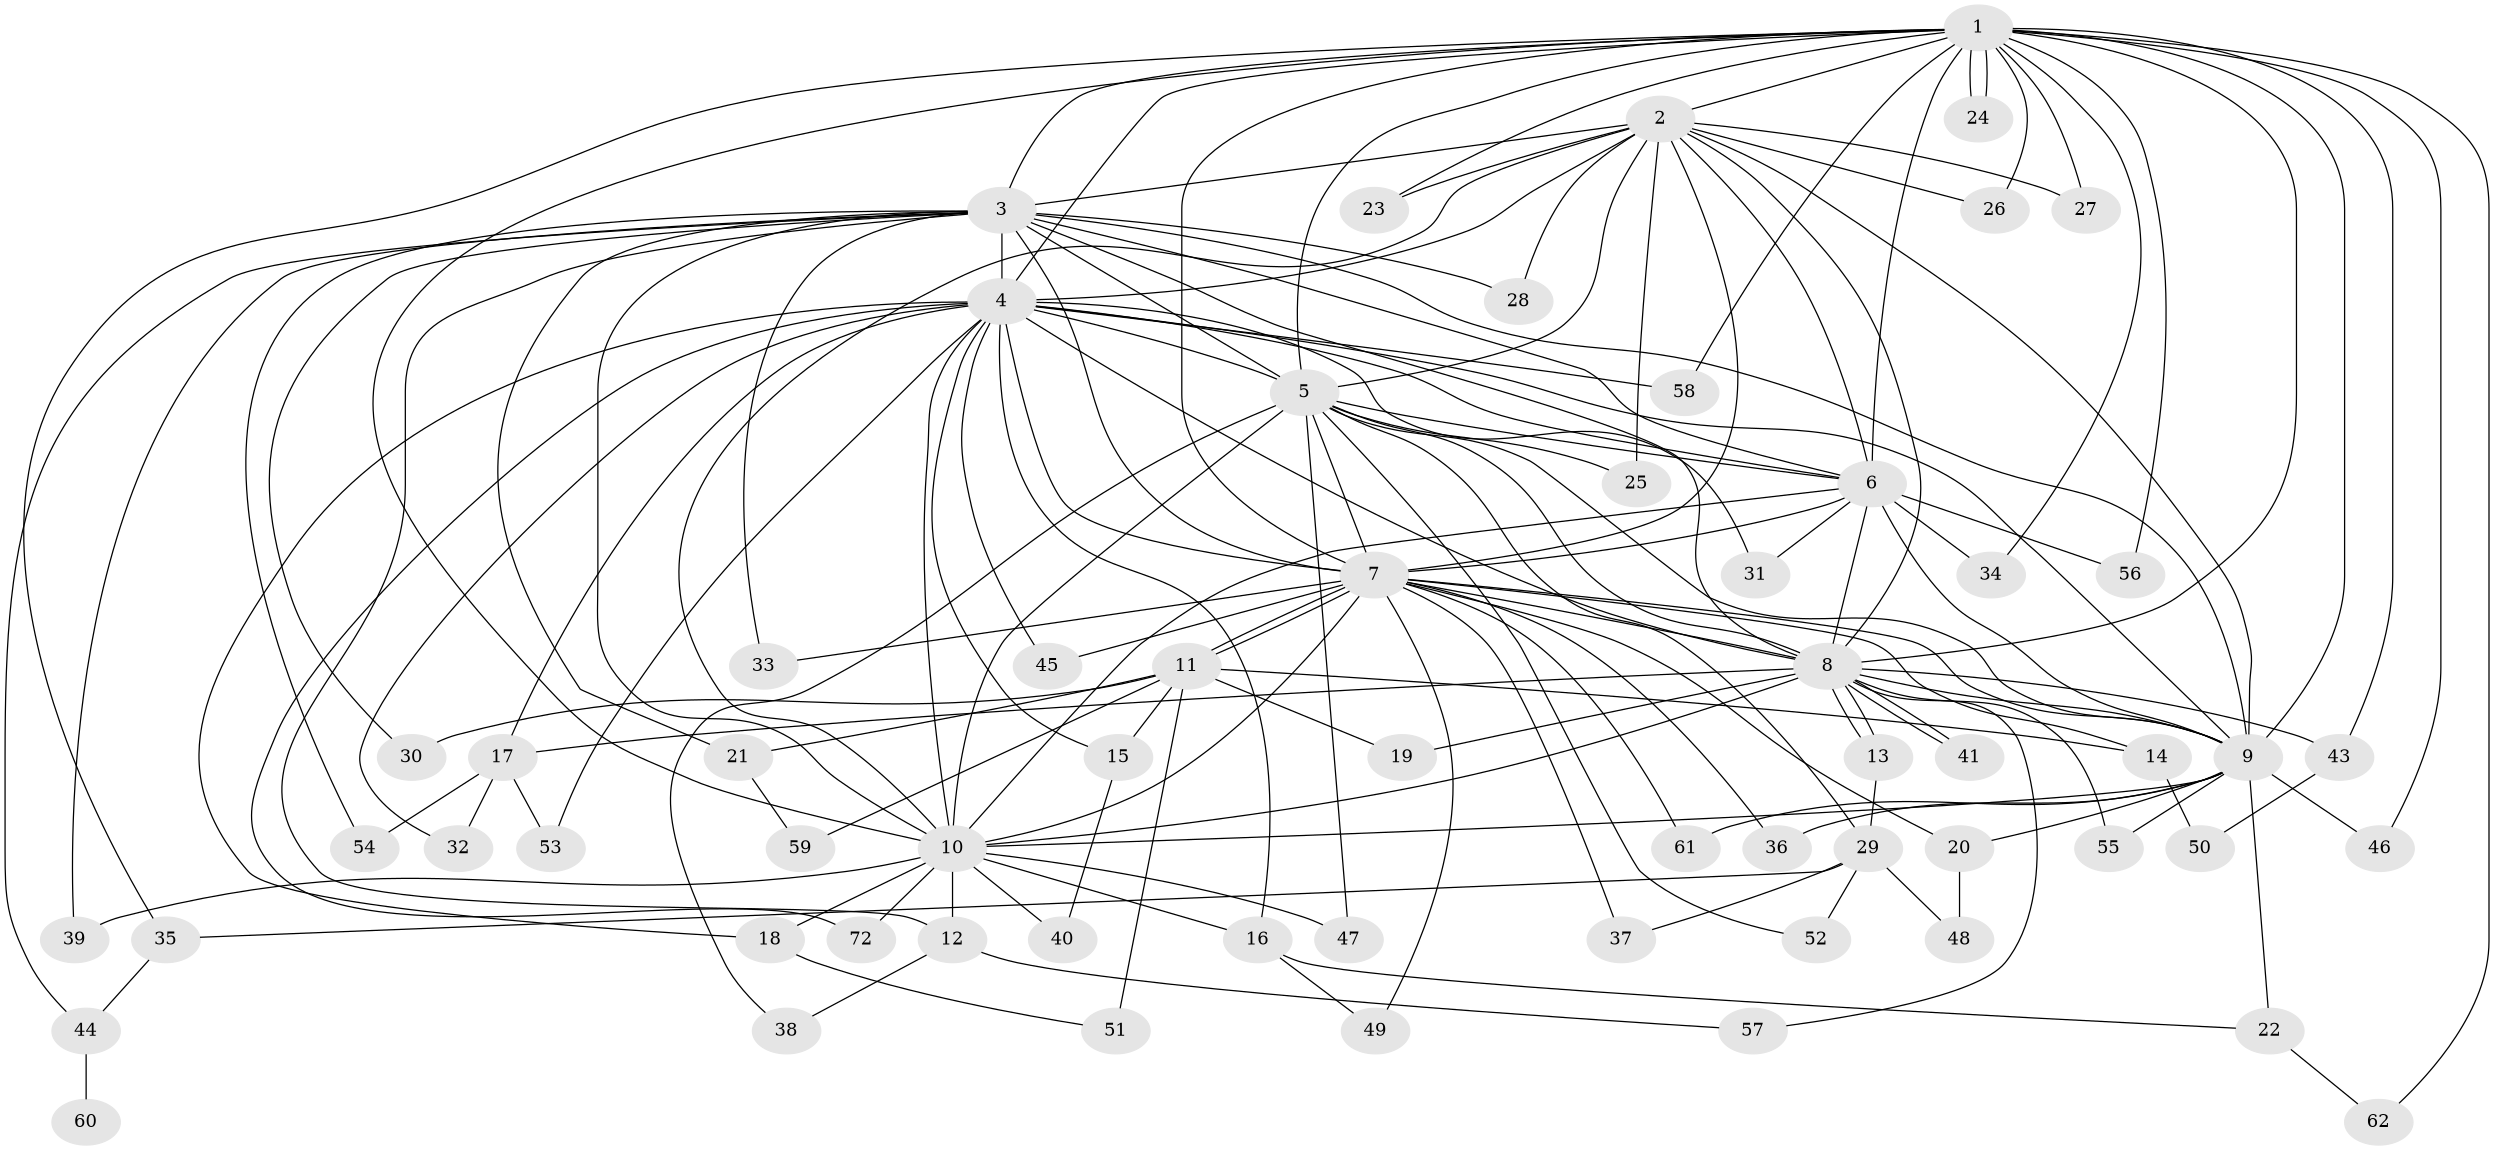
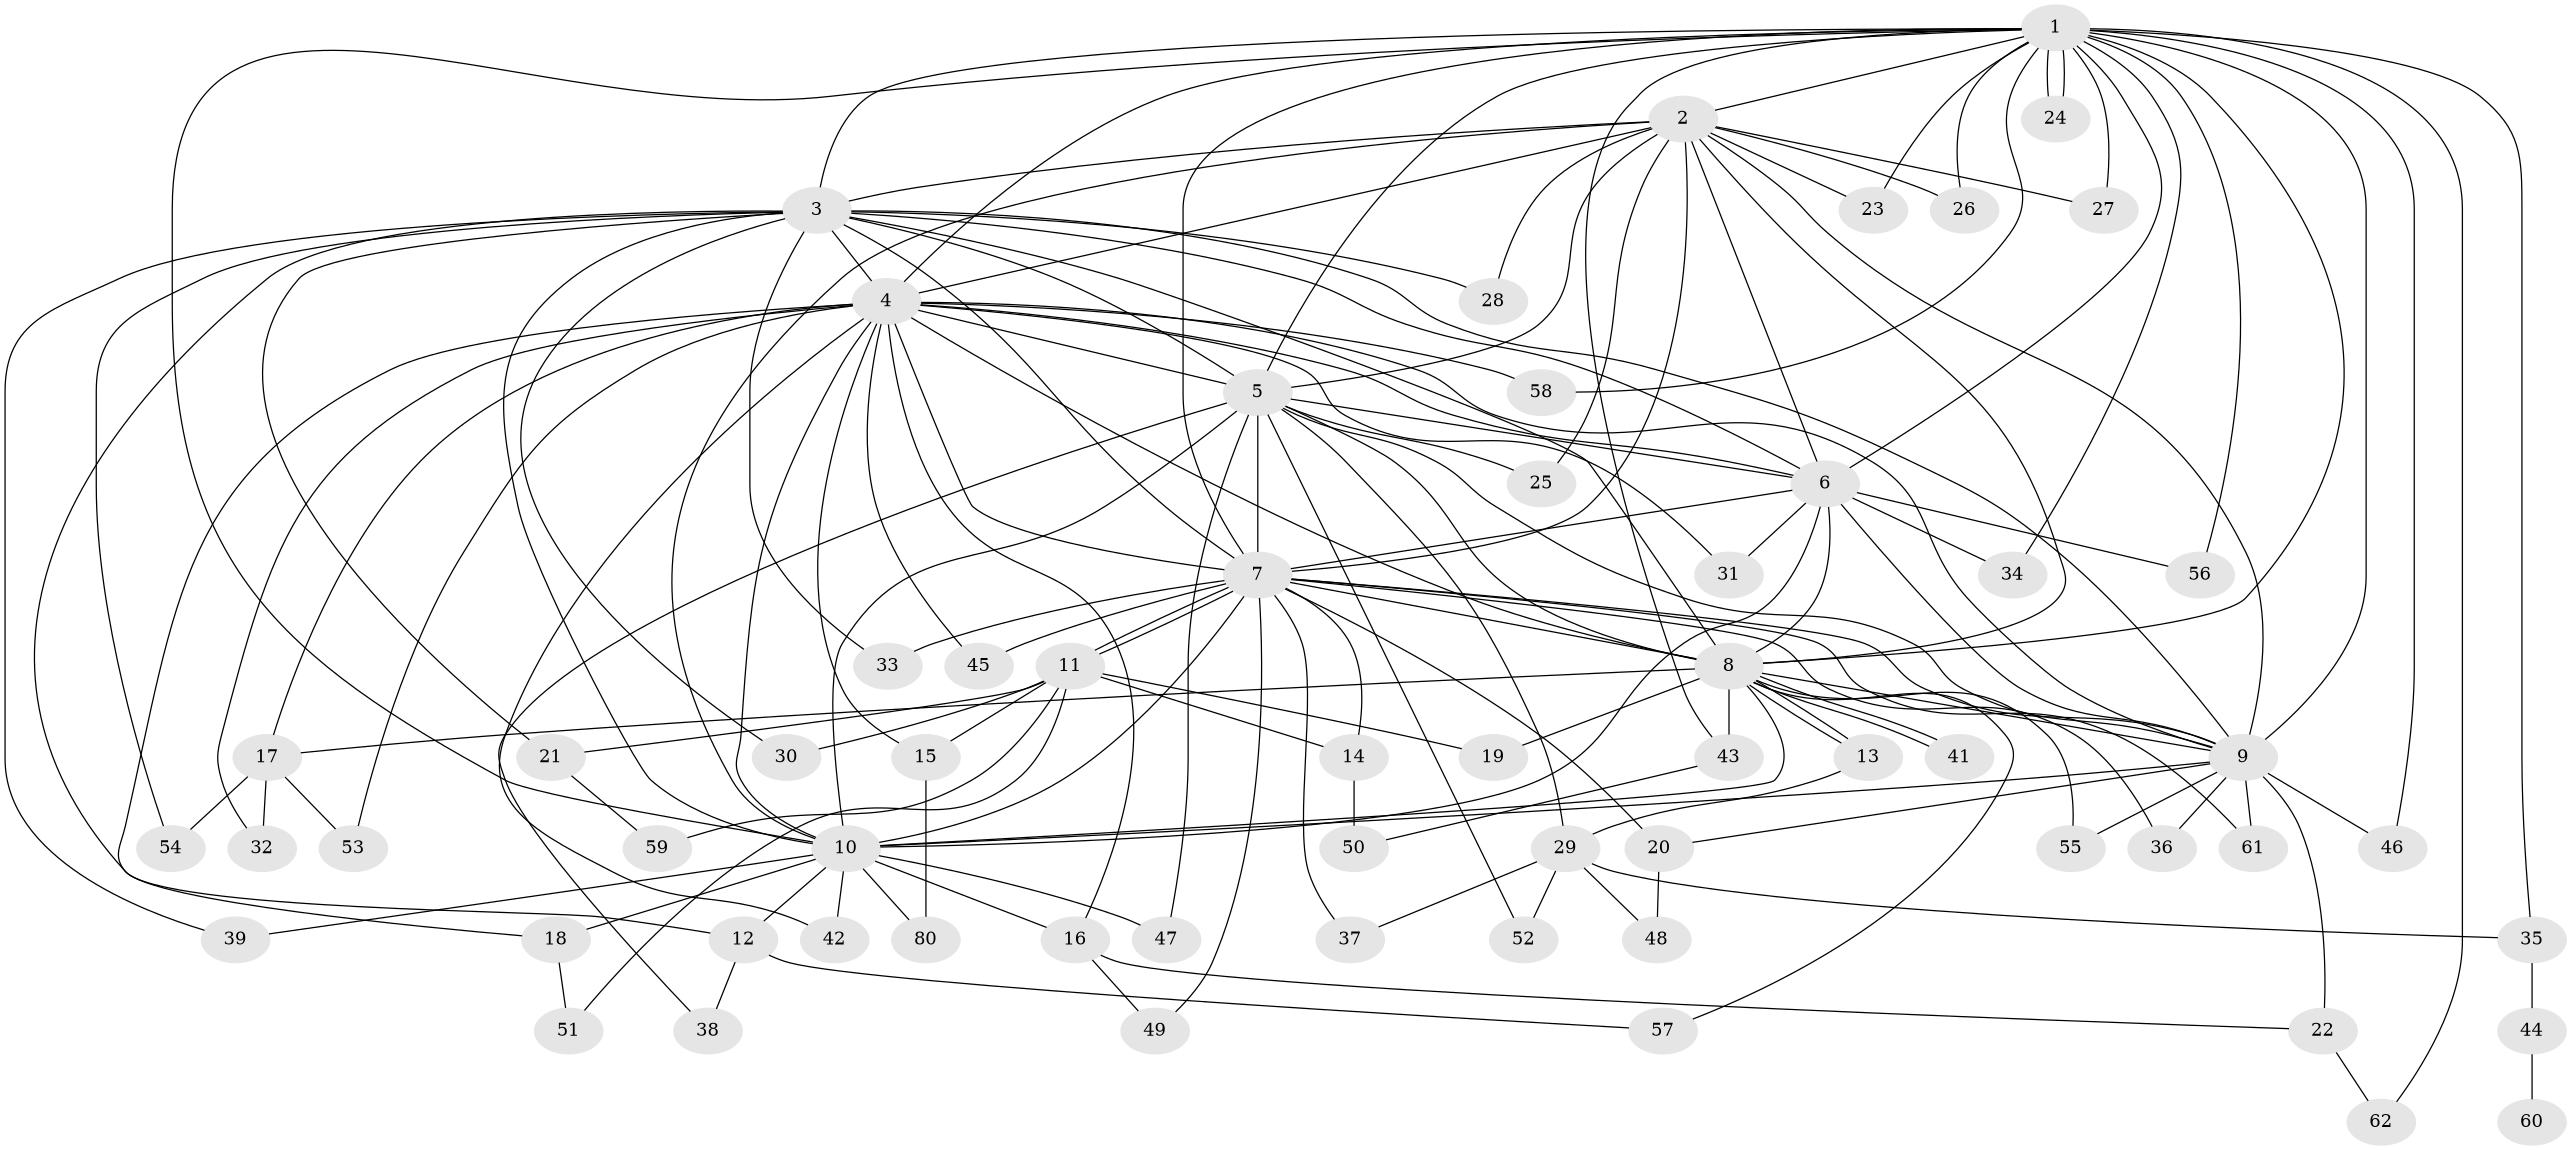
(190, 304) -> none
(861, 940) -> (835, 940)
(1063, 940) -> (926, 940)
